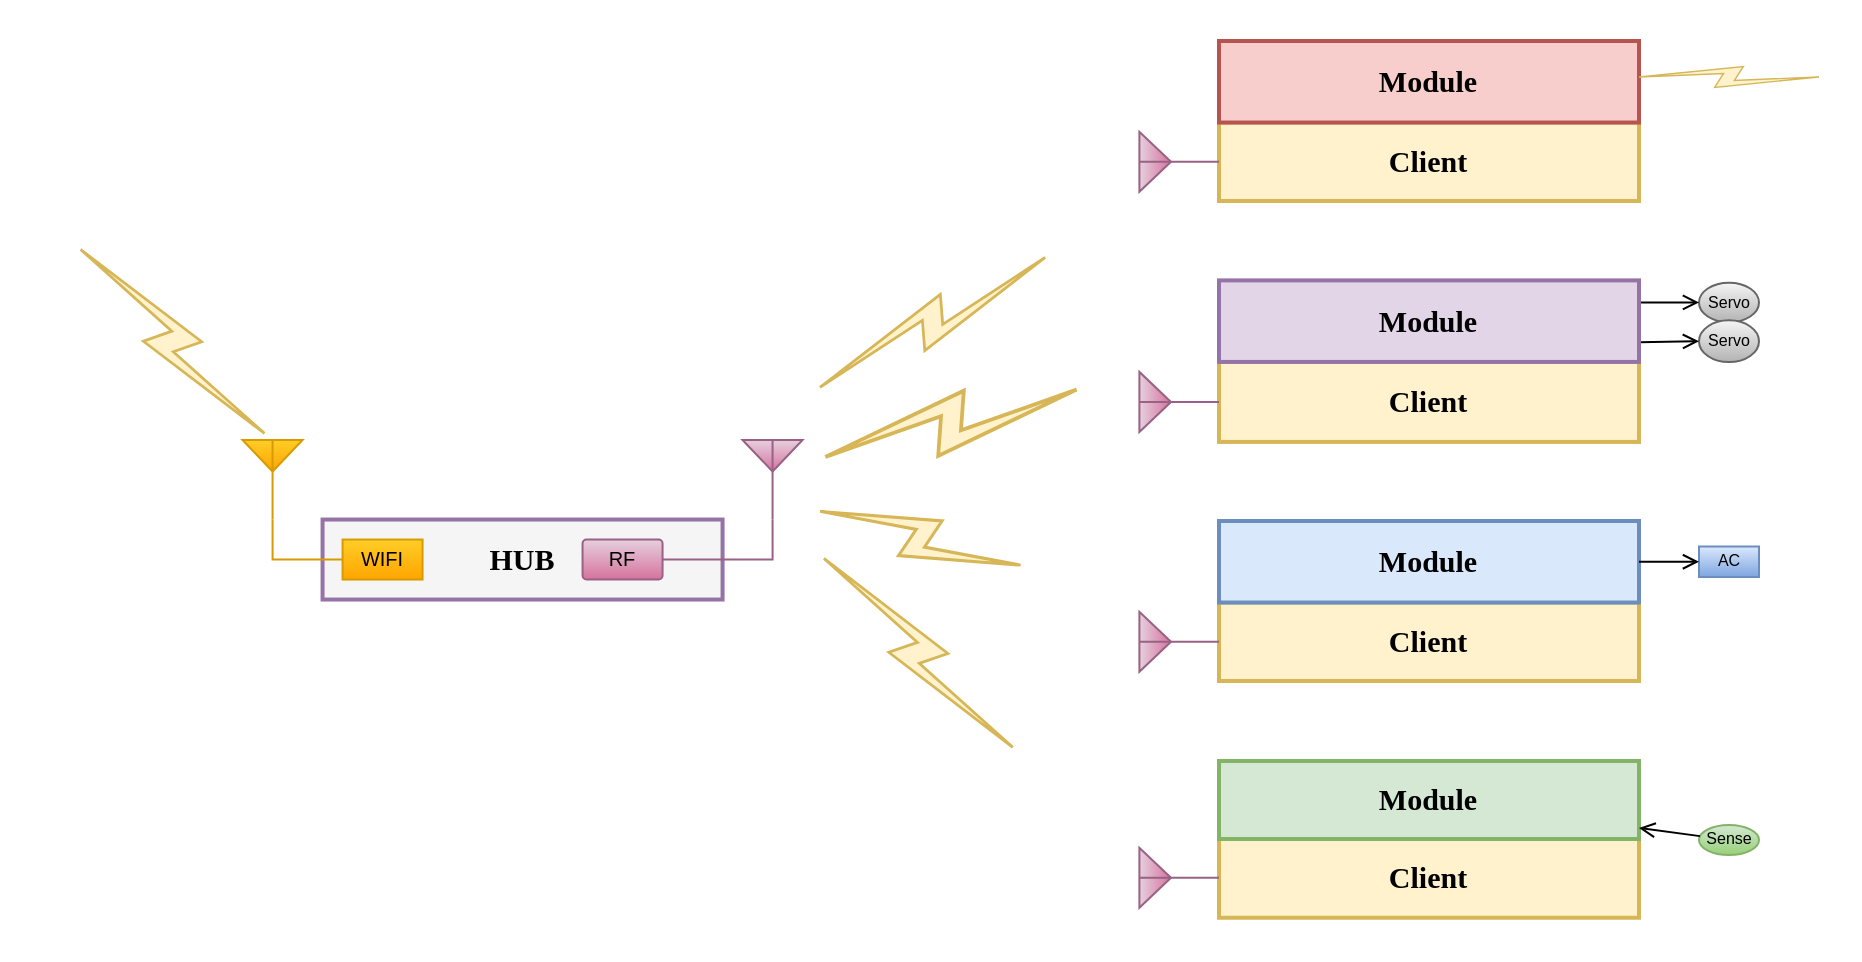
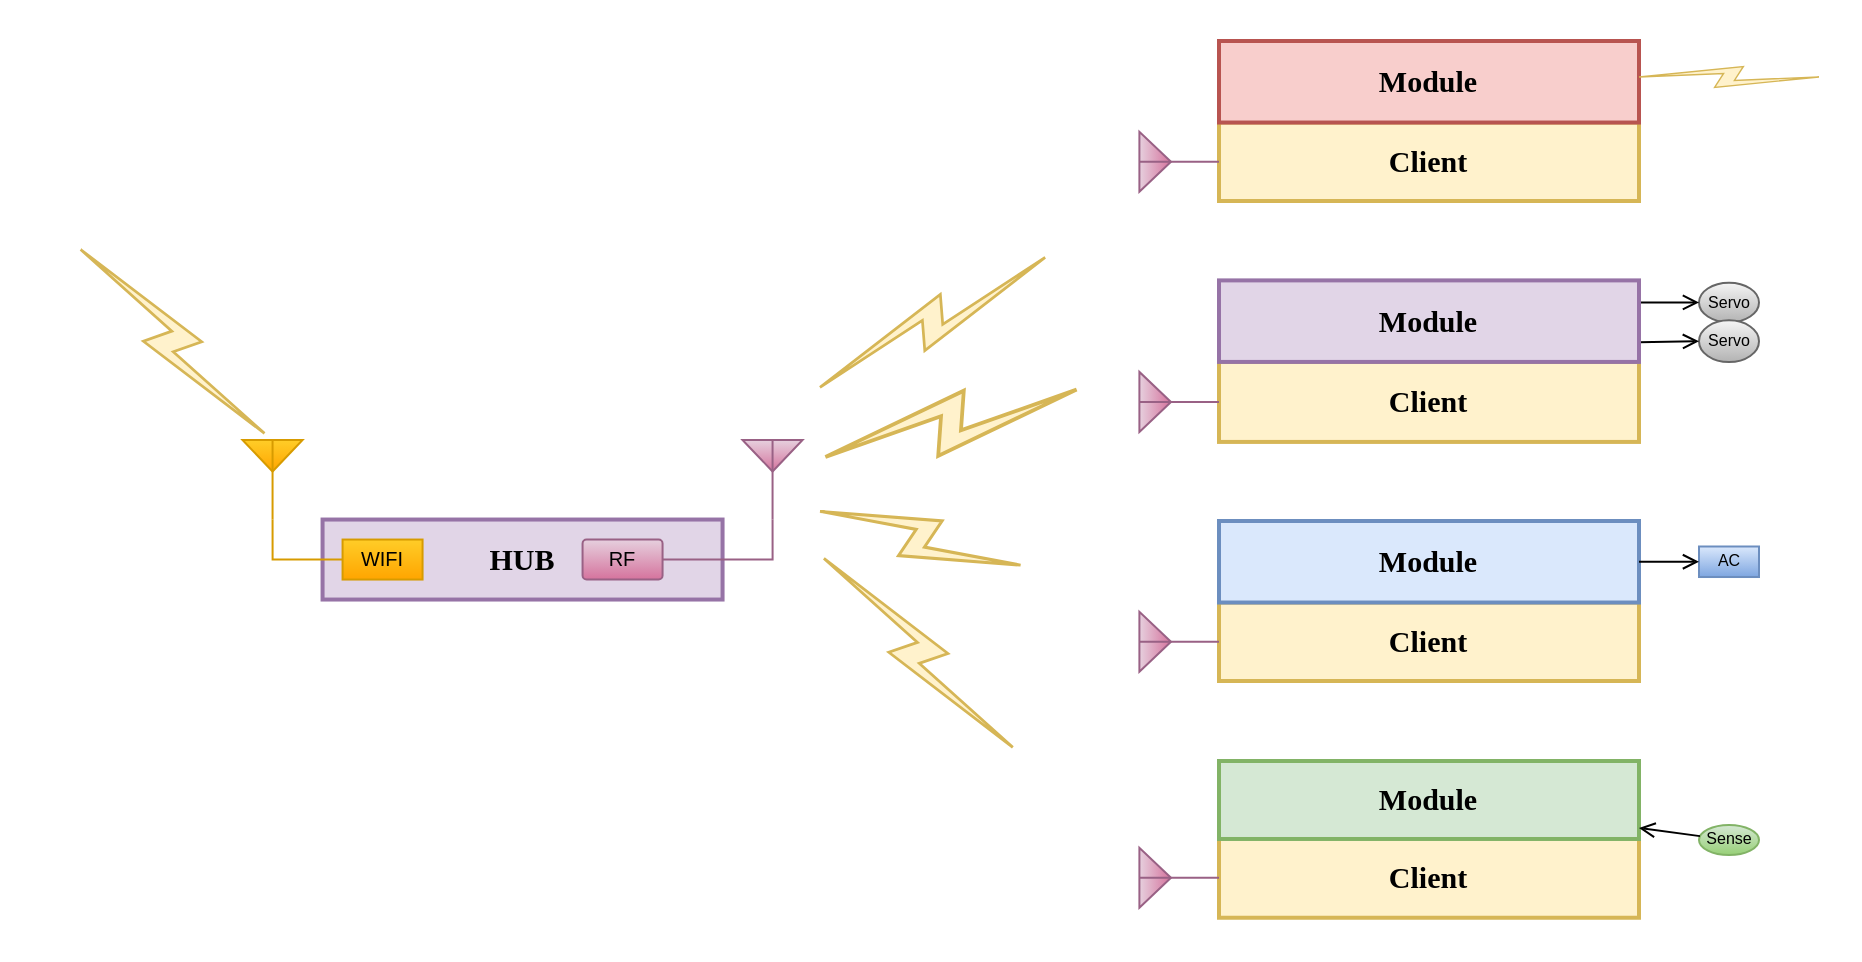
(523, 560) -> (523, 560)
